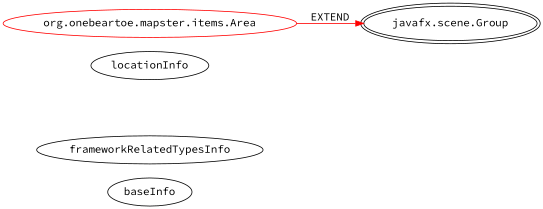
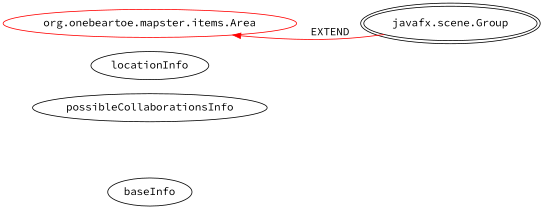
(326, 23) -> (313, 39)
none -> (150, 108)
(150, 150) -> none
